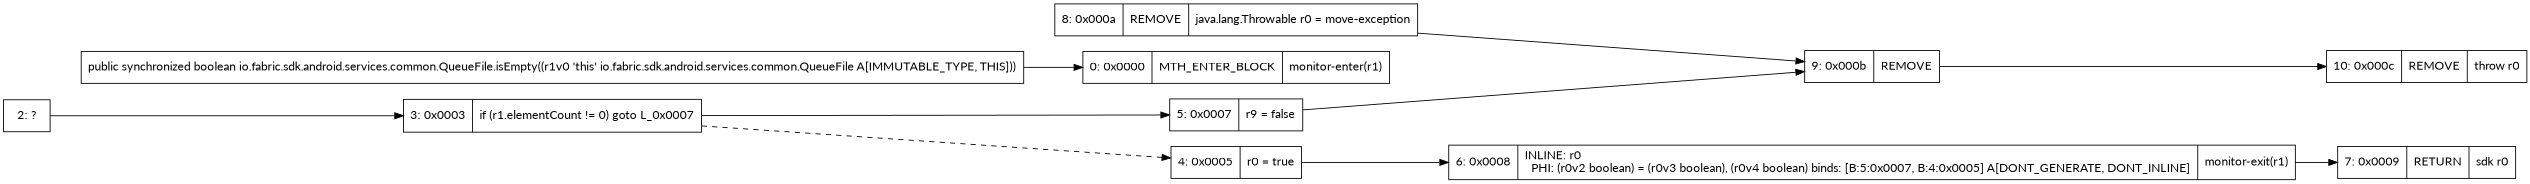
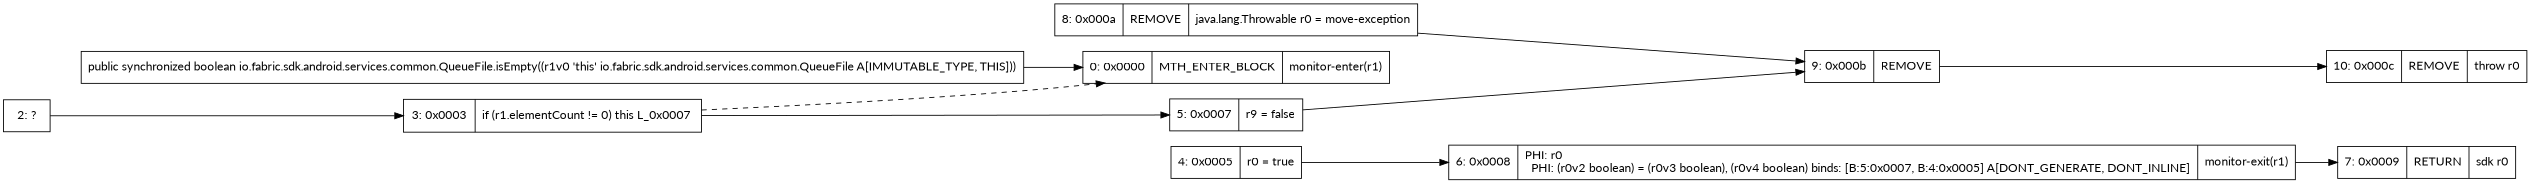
(587, 115) -> (587, 115)
(932, 142) -> (899, 100)
(1555, 156) -> (1545, 156)
